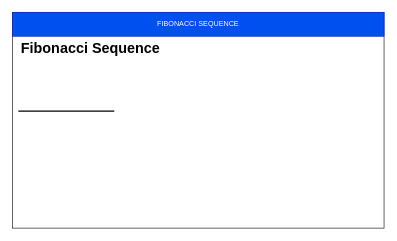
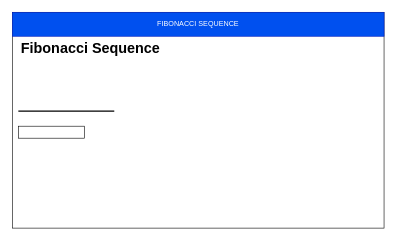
none -> (51, 132)
